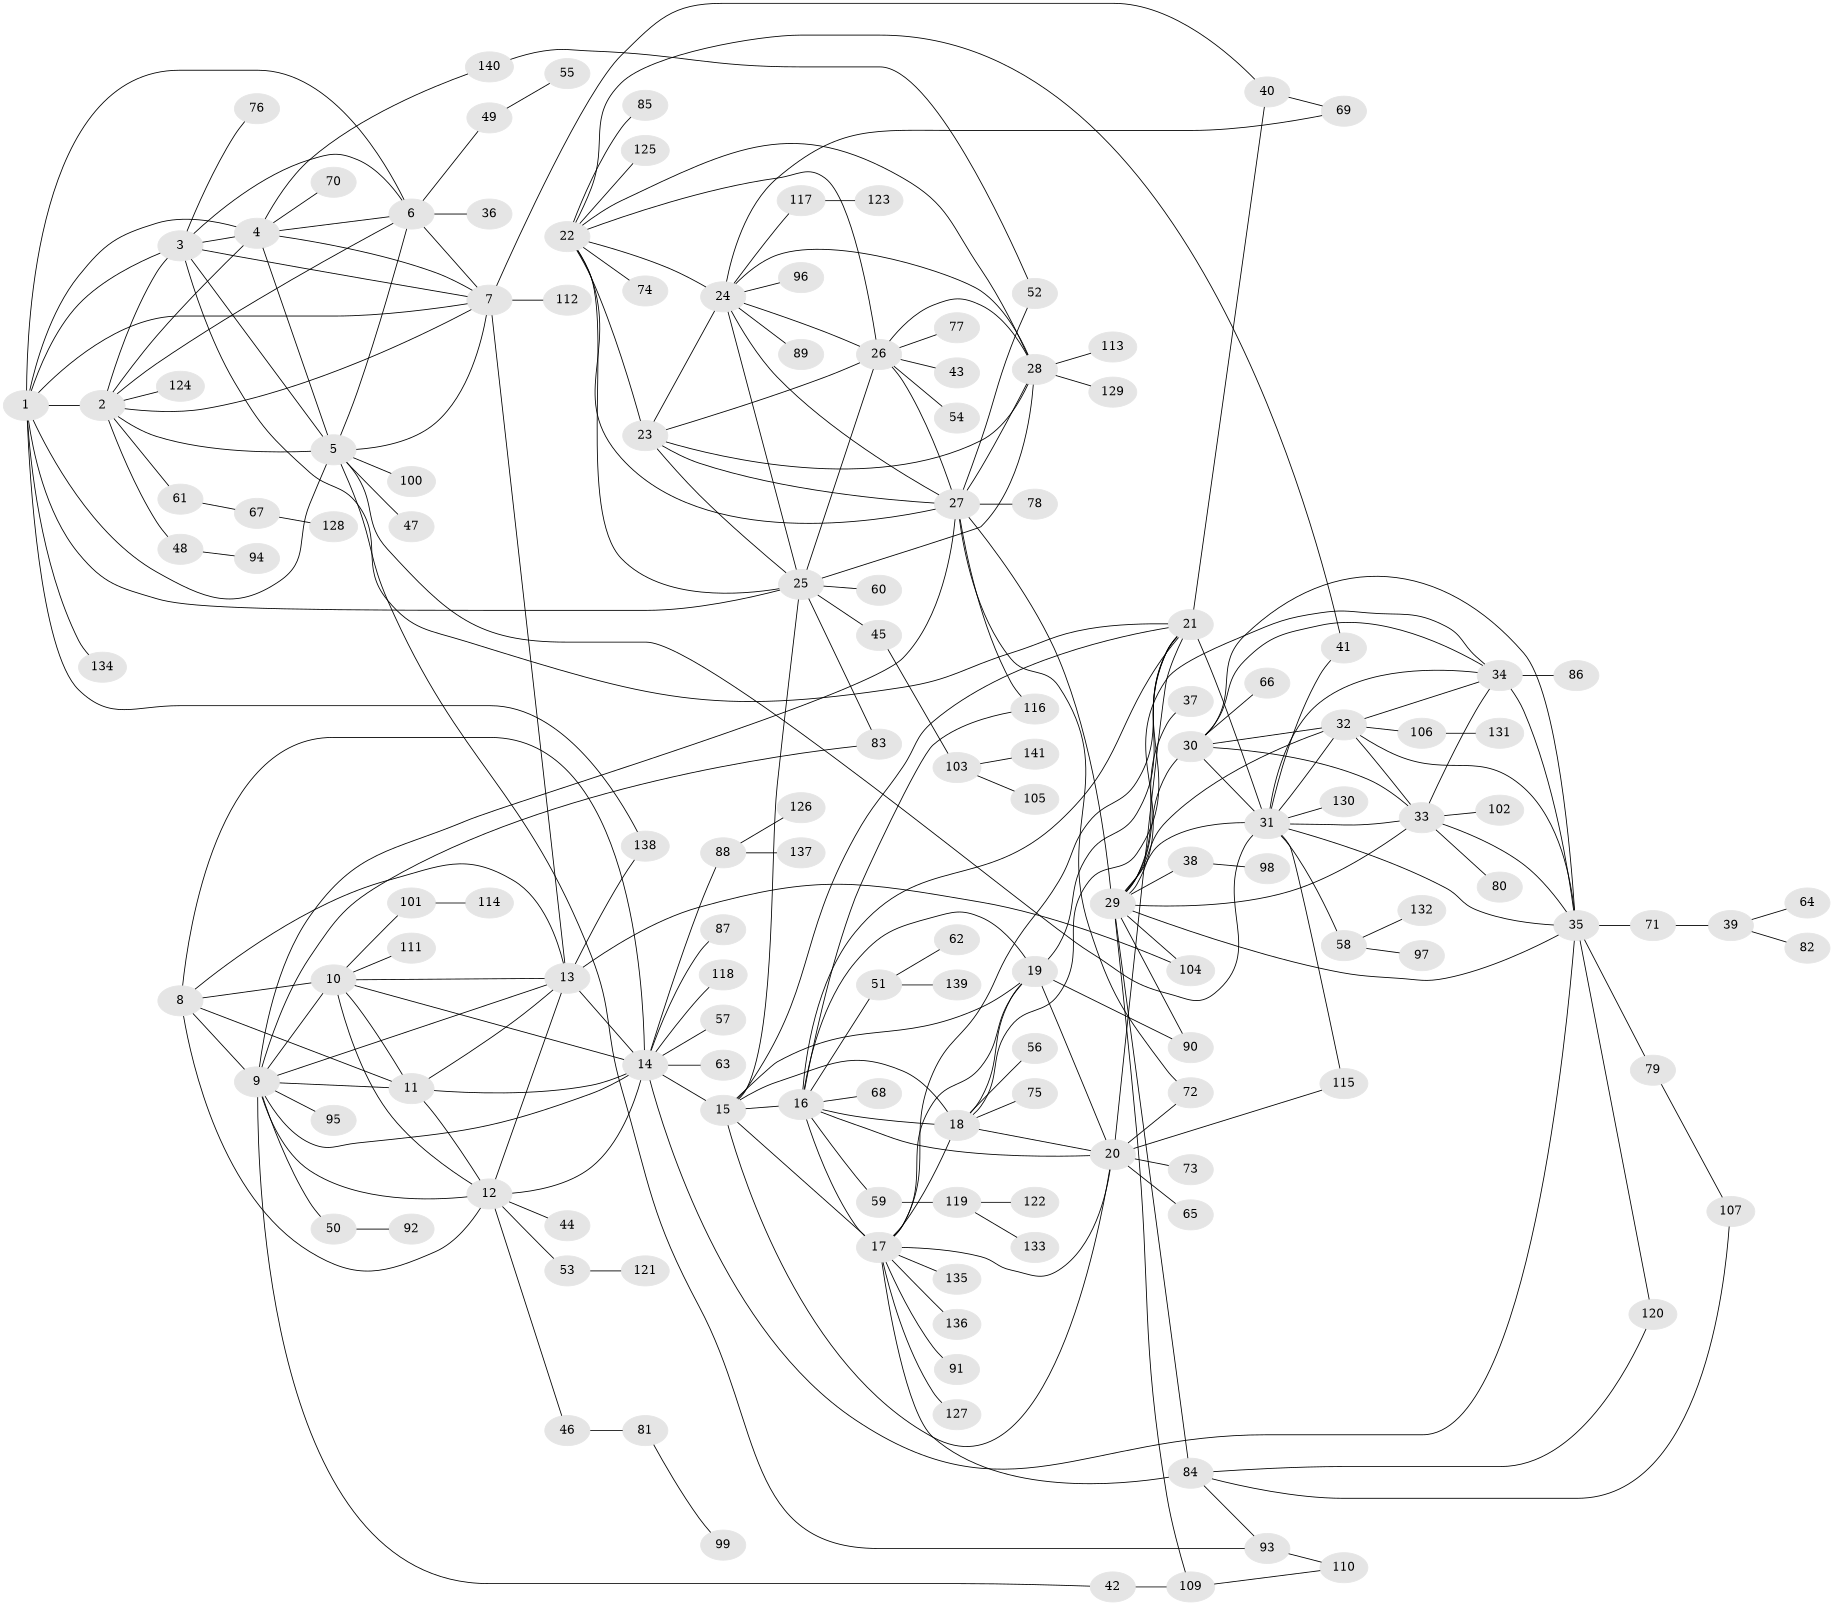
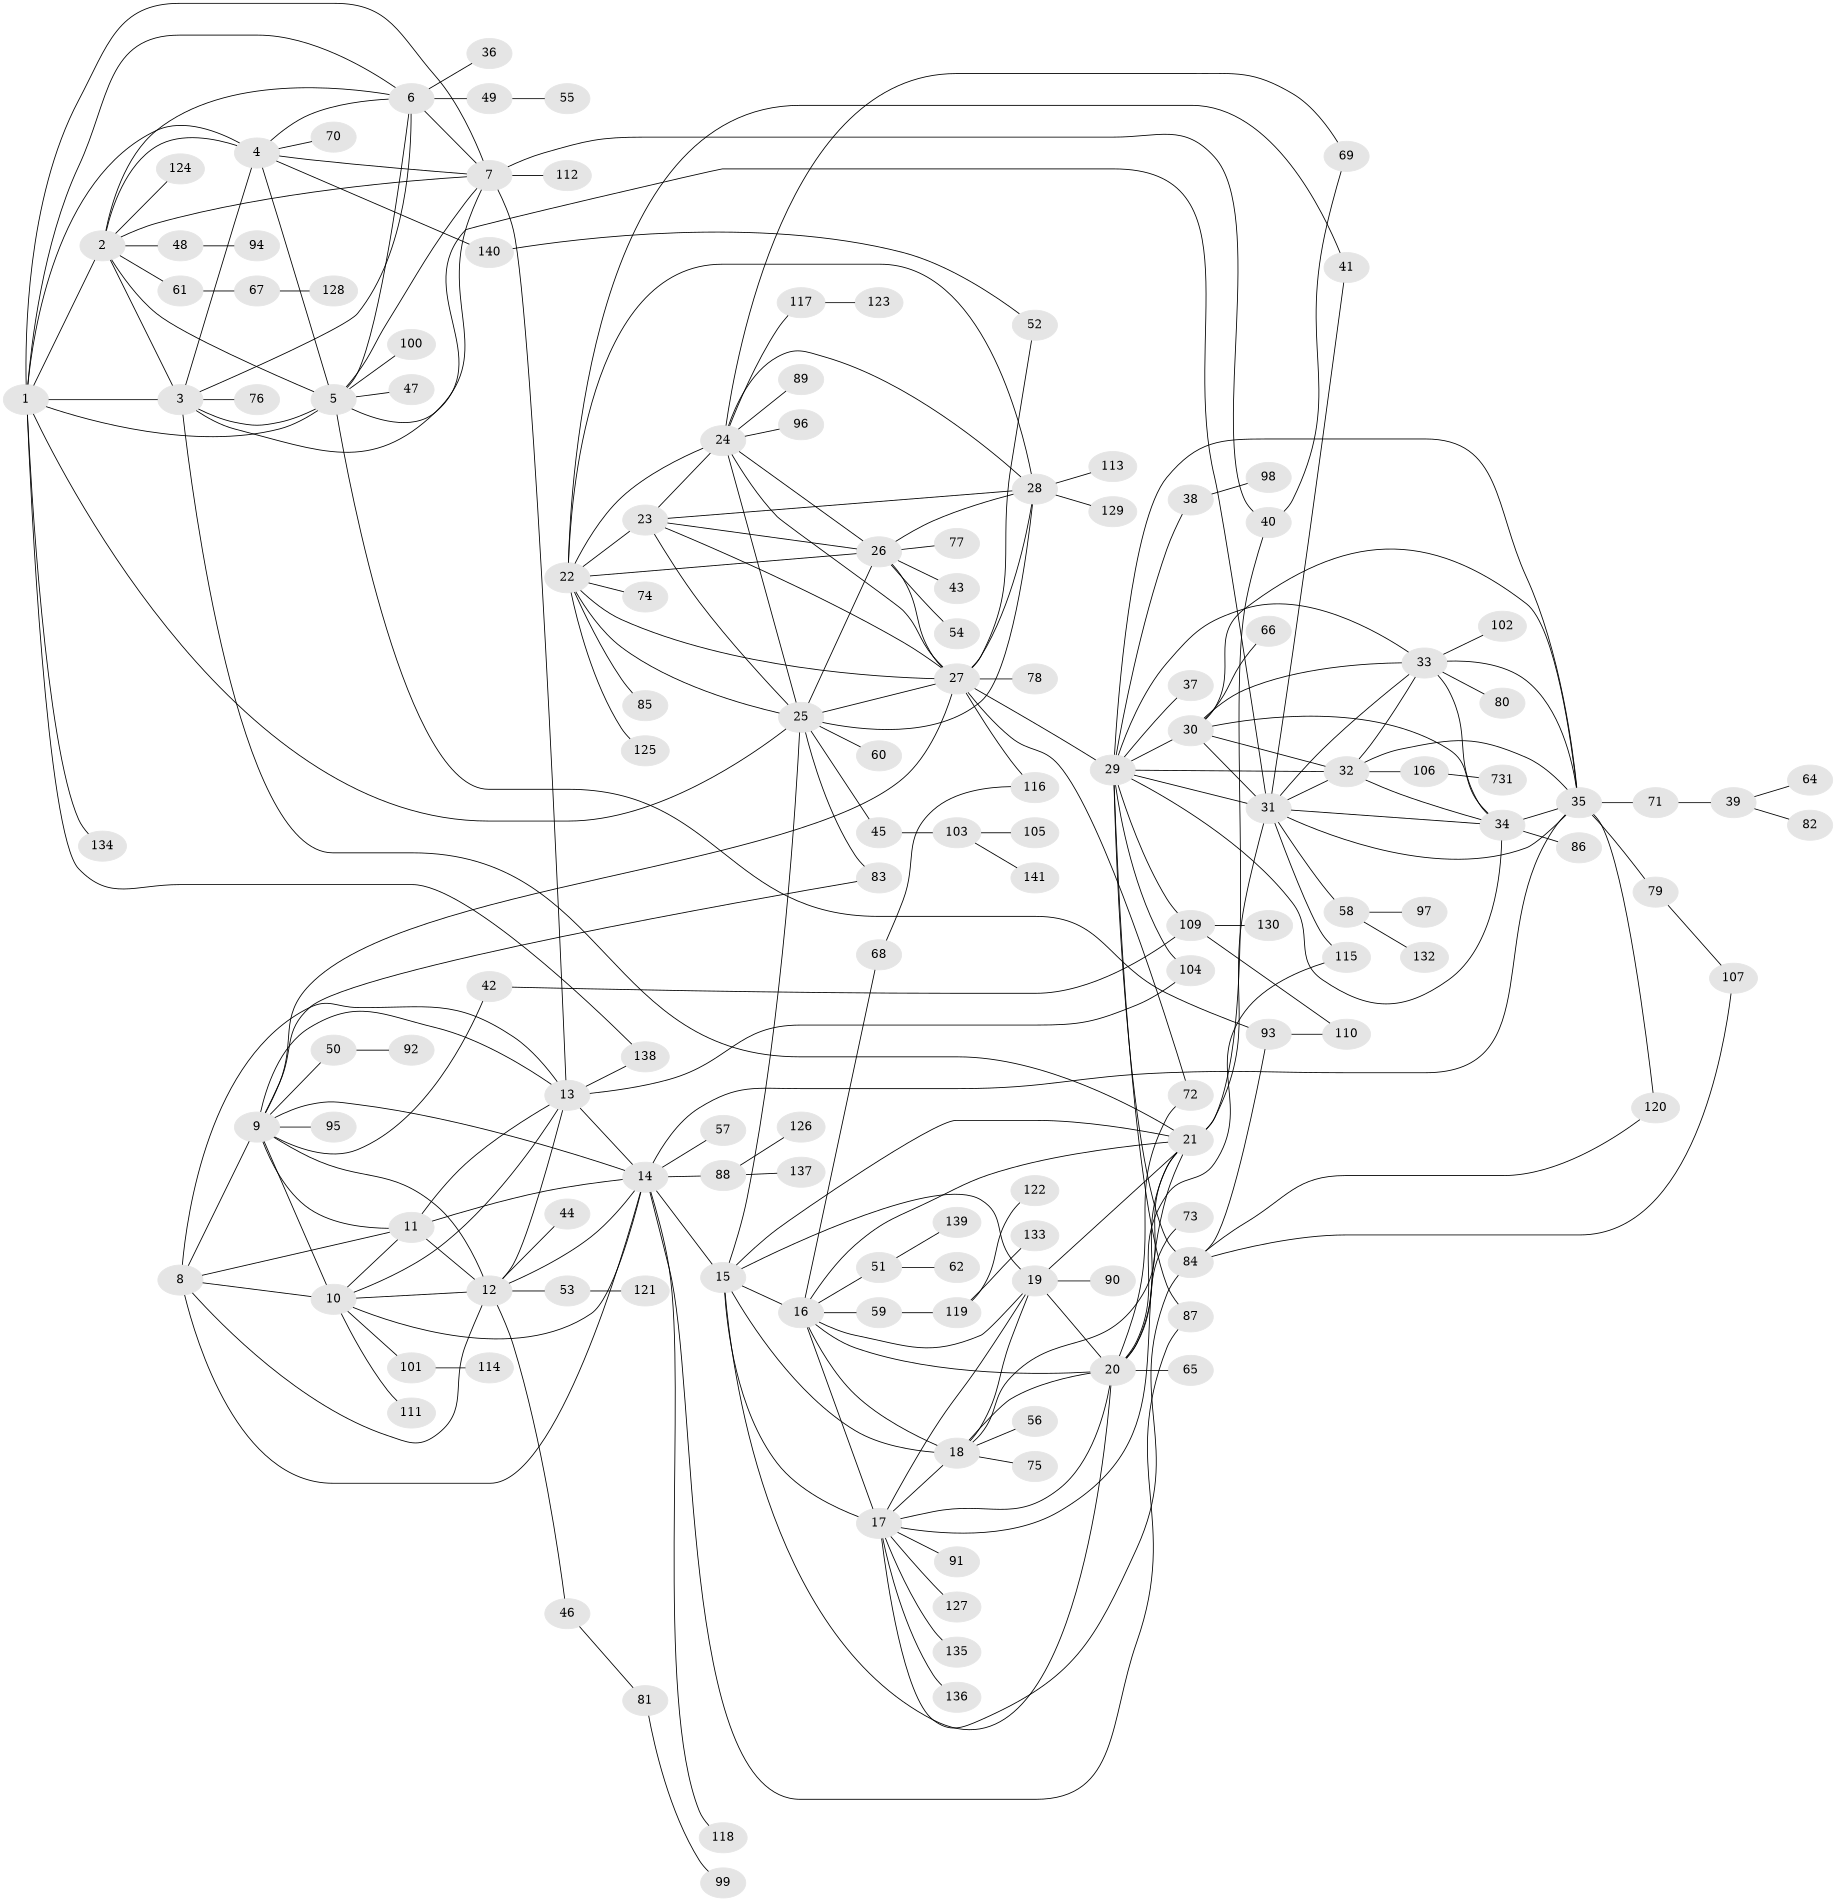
none -> (879, 698)
(1500, 733) -> (1502, 780)
(1305, 813) -> (1230, 926)
(867, 871) -> (914, 839)
(1152, 976) -> (1130, 1048)
(723, 1065) -> none
